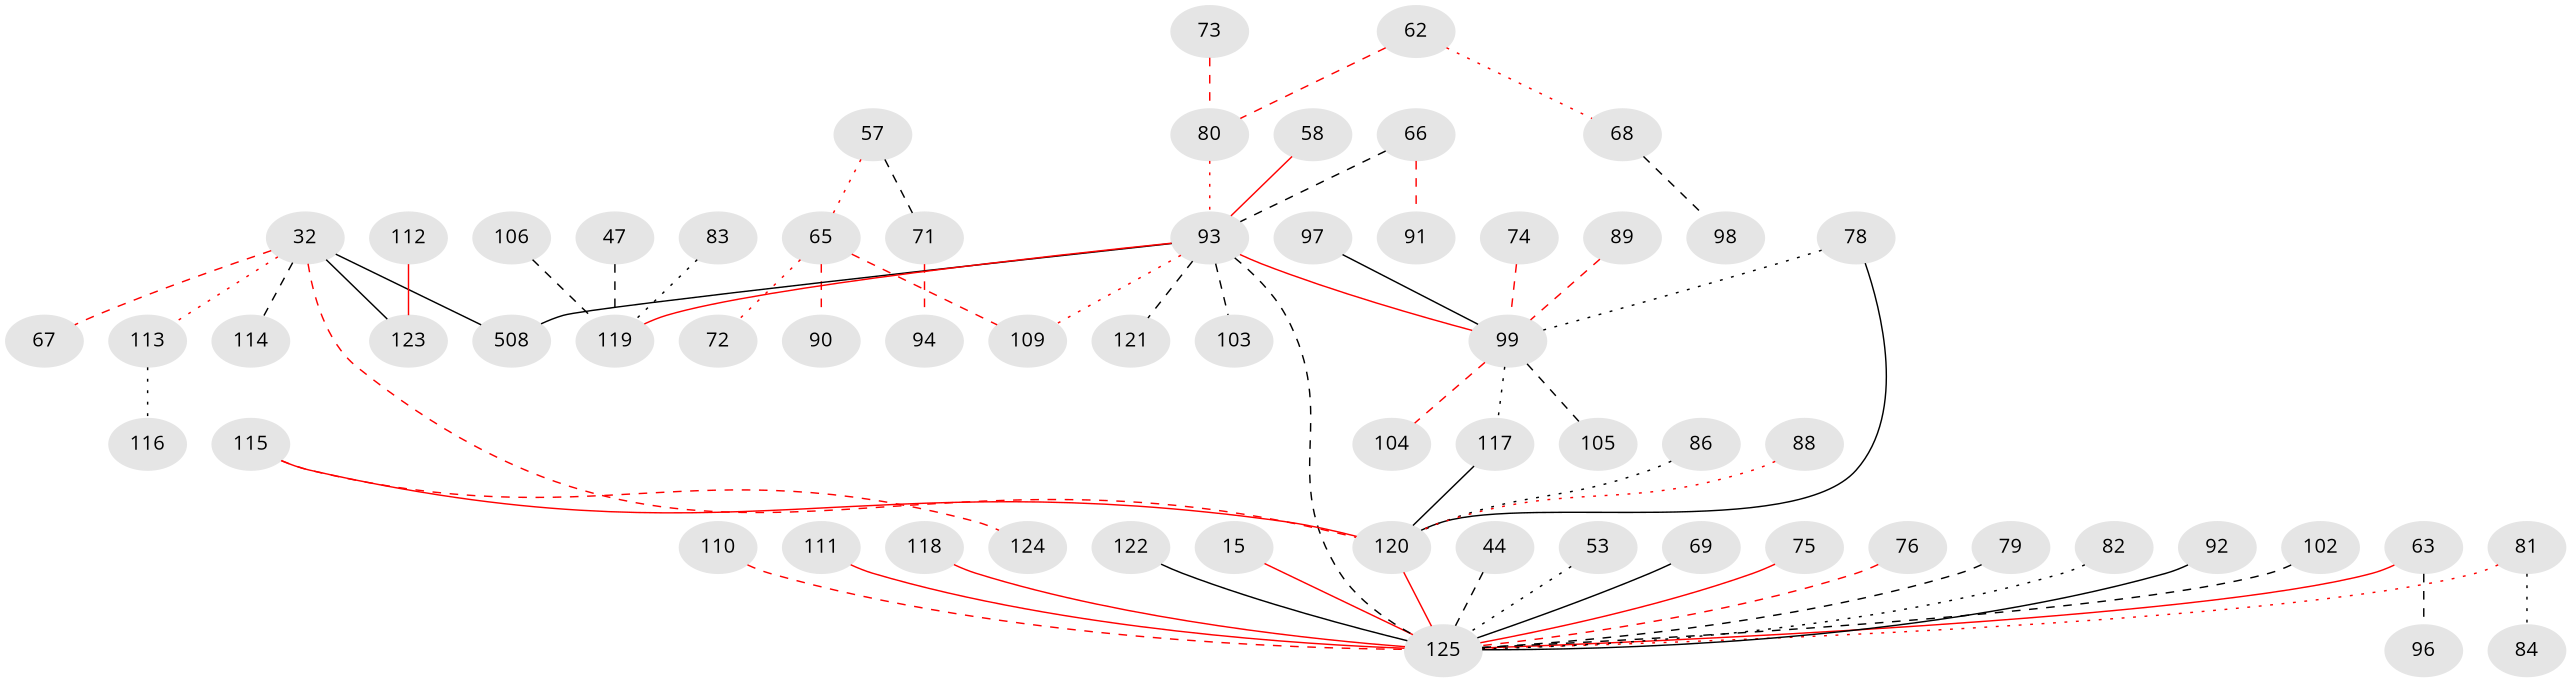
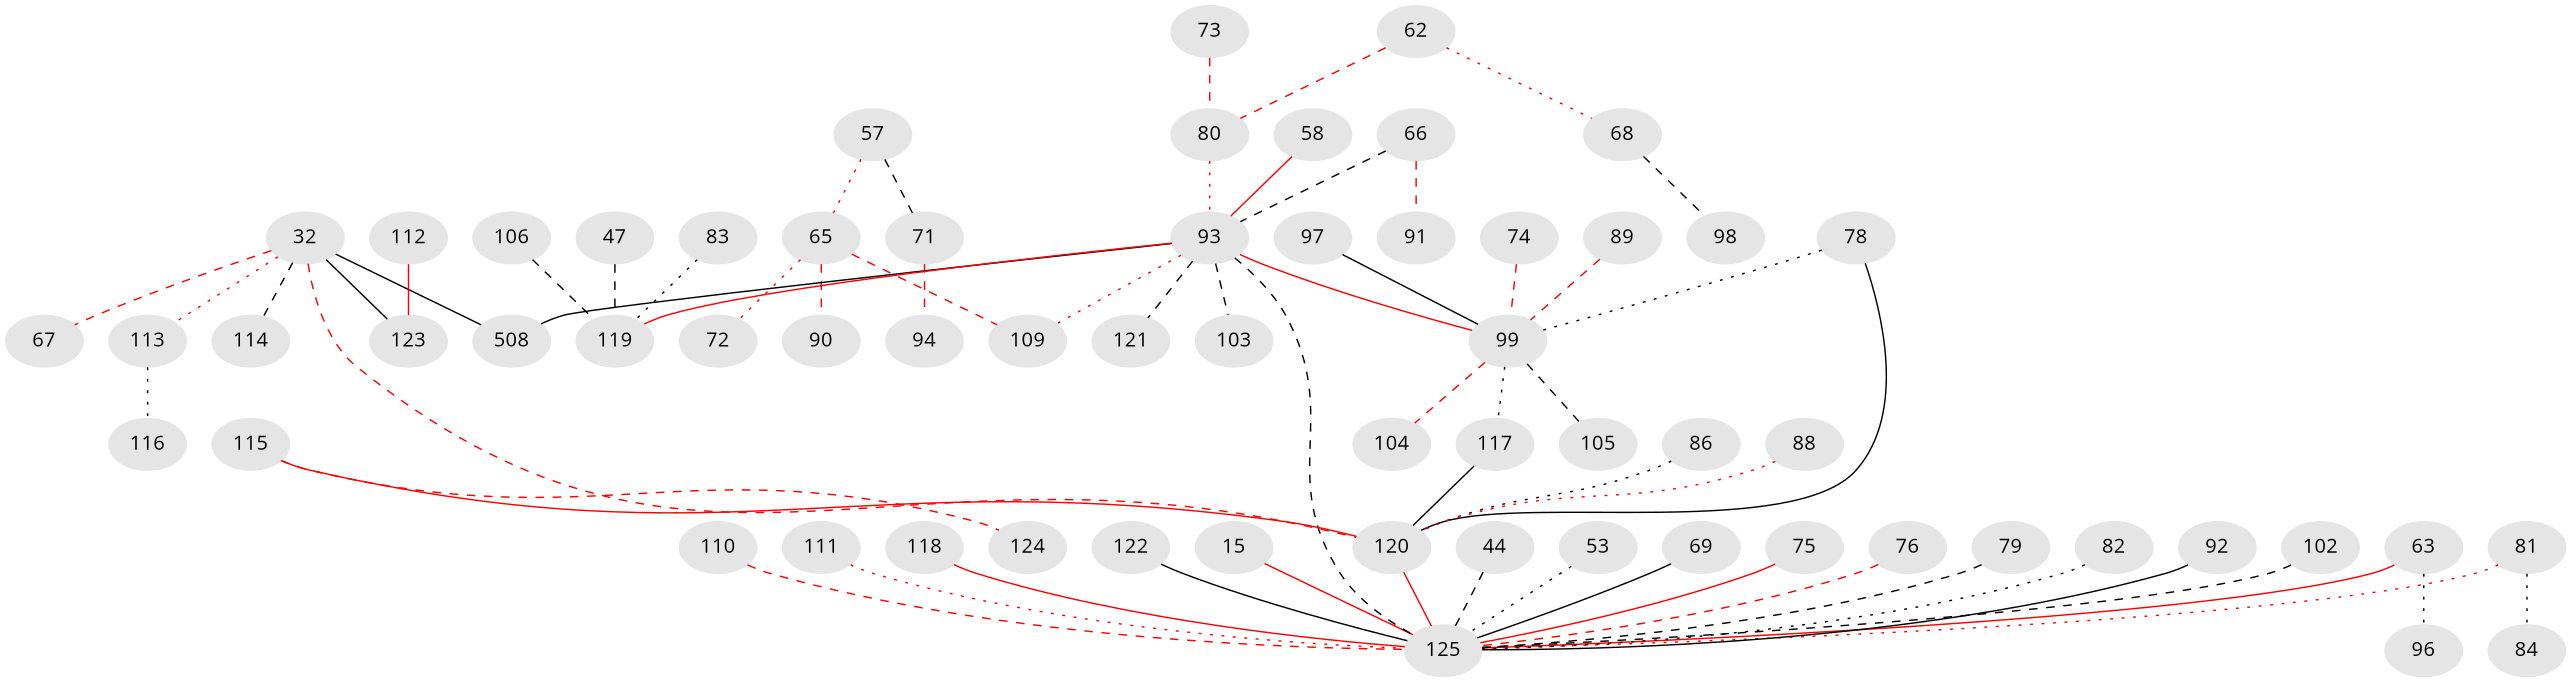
(2424, 599) -> (2424, 599)
(1125, 624) -> (1125, 624)
